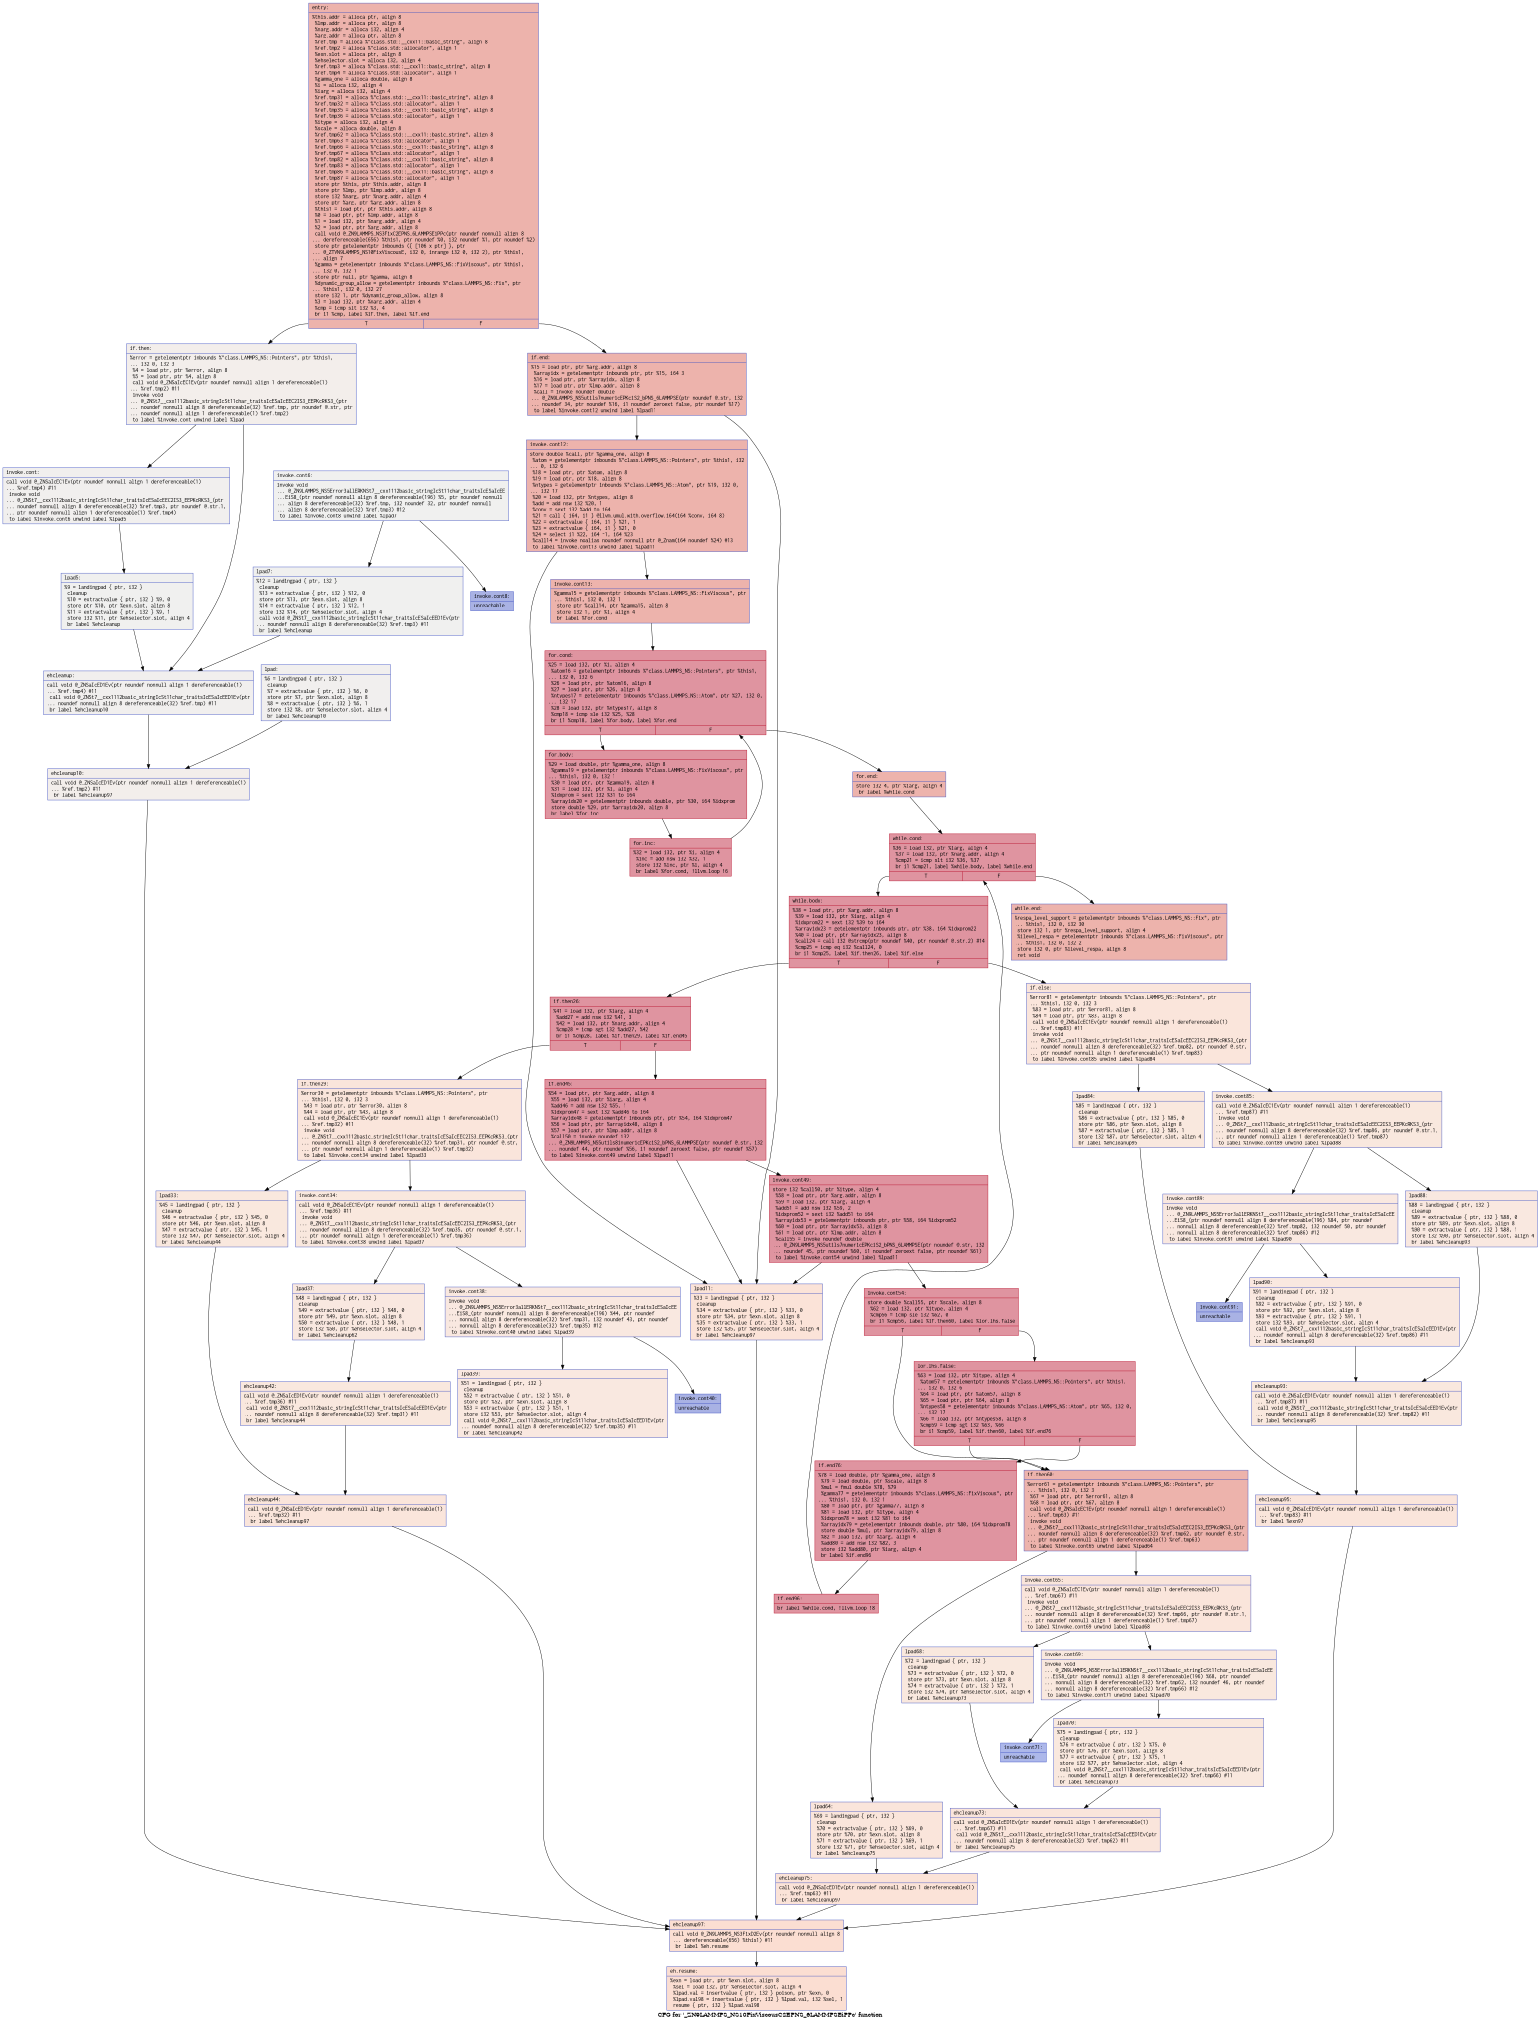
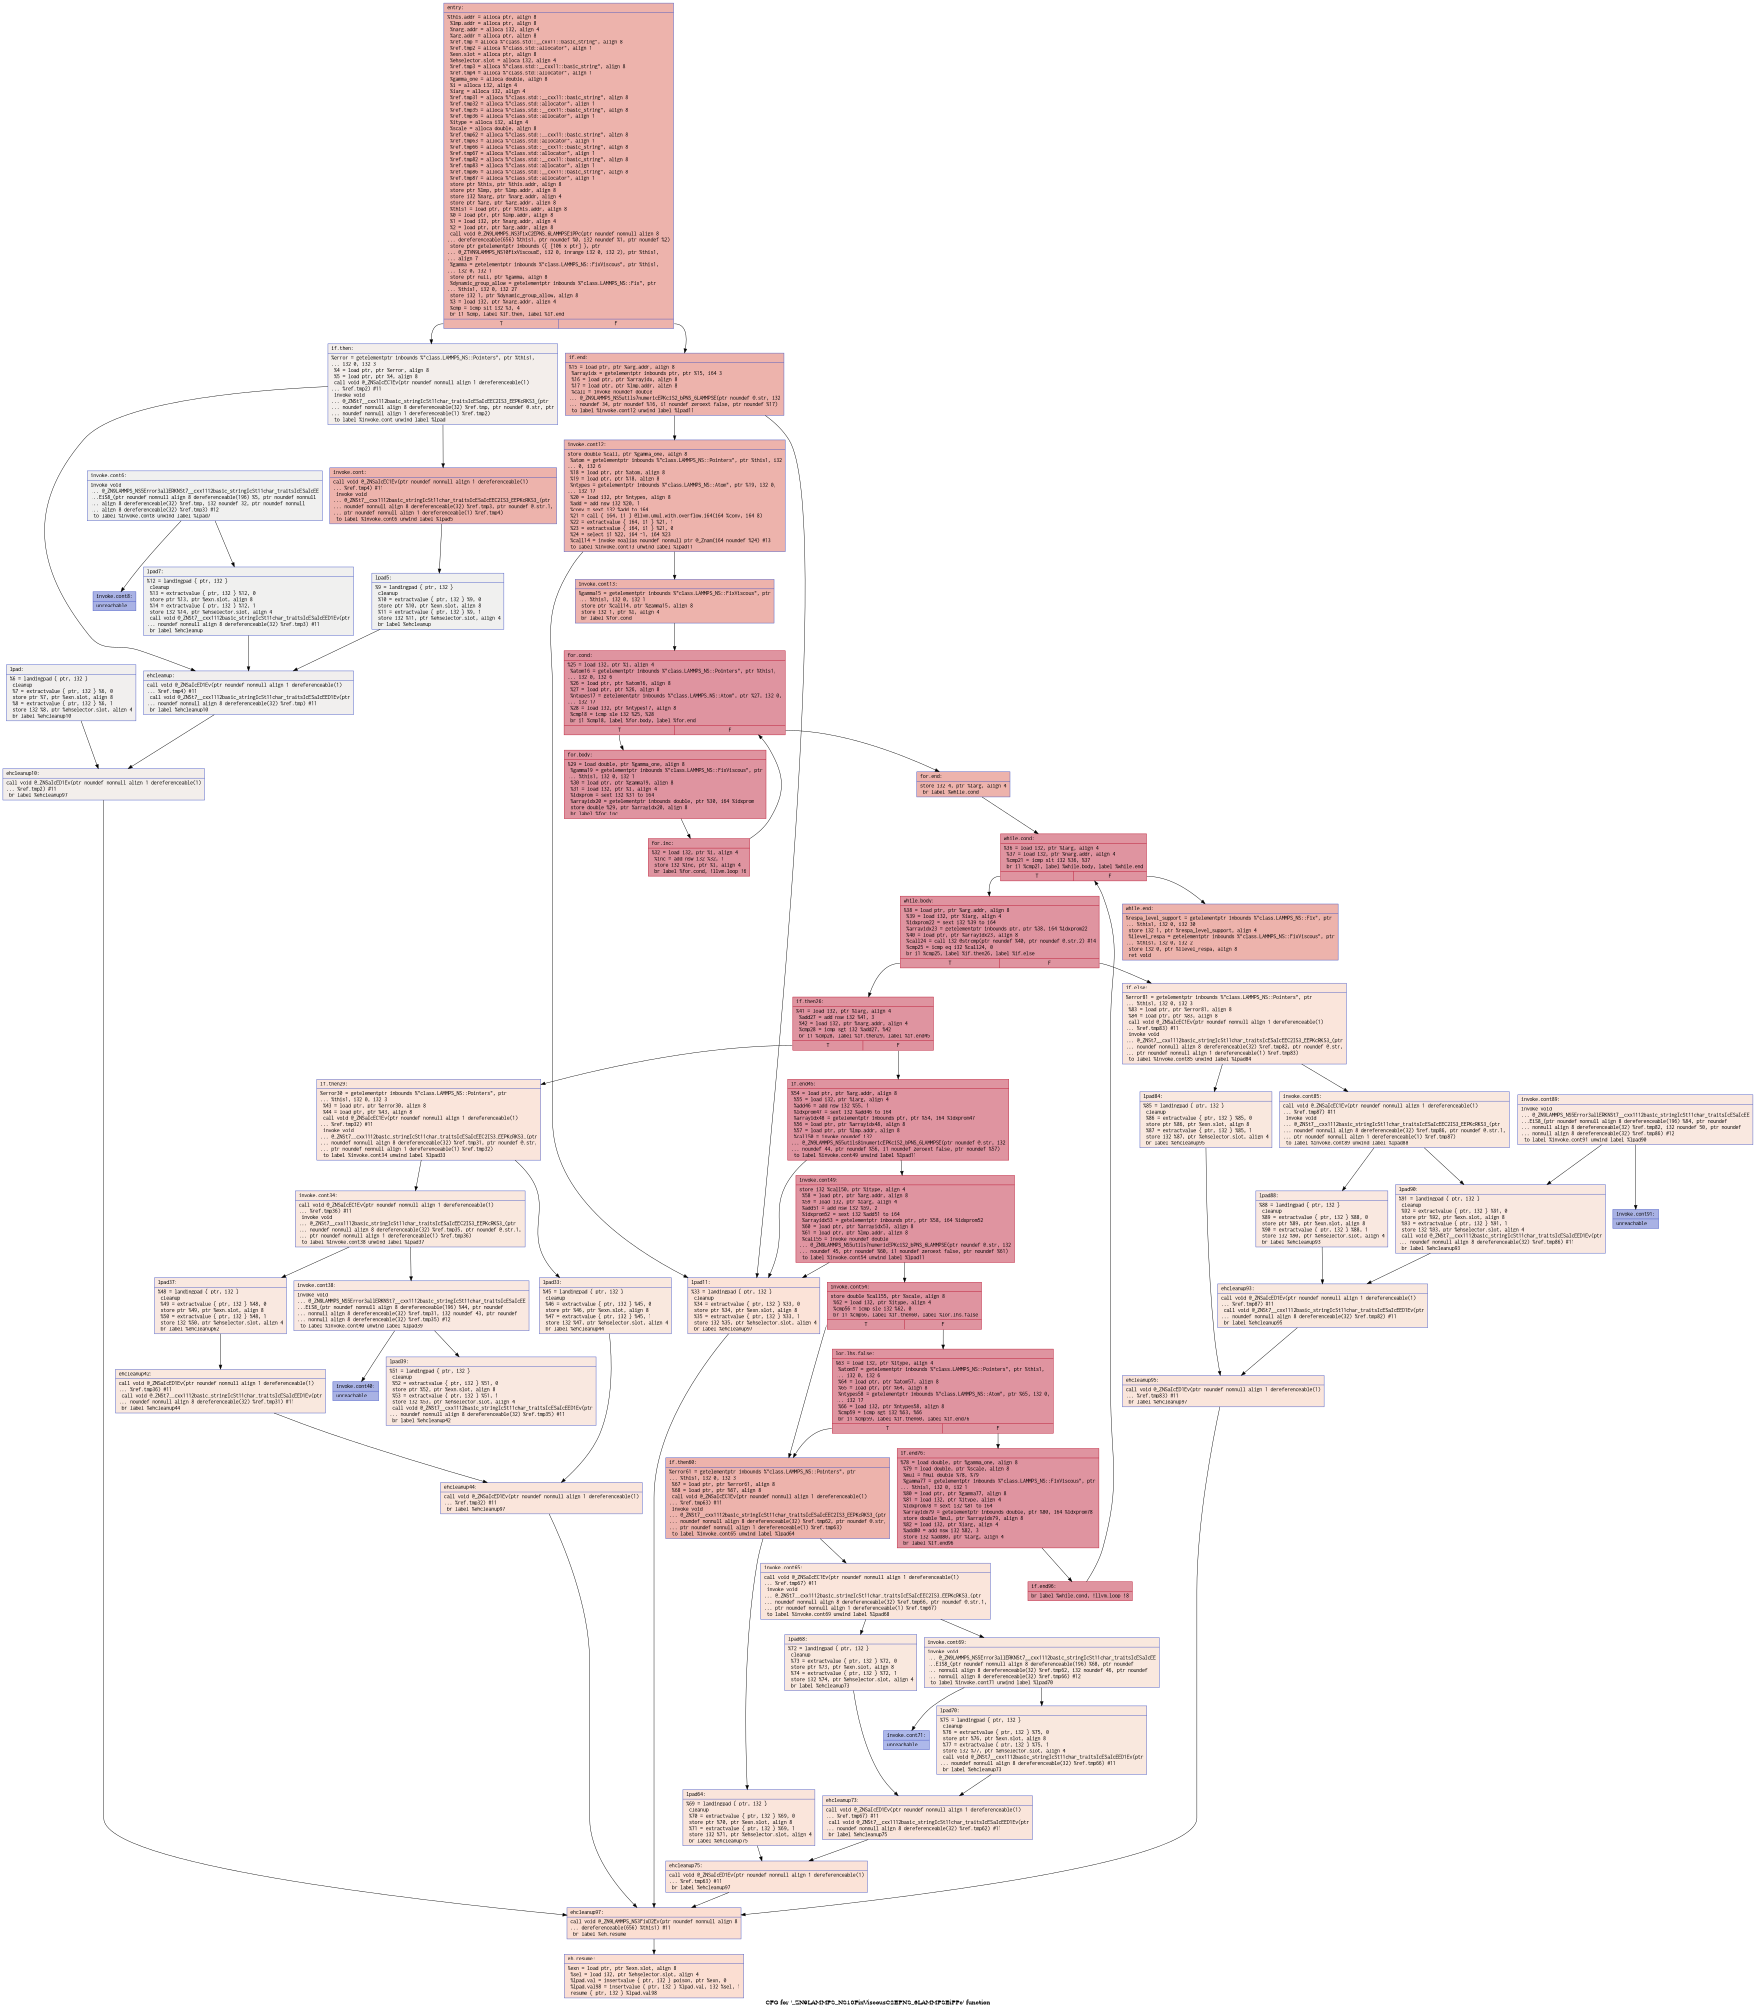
(116, 496) -> (443, 496)
(1304, 1169) -> (1443, 1165)
(1281, 1521) -> (1156, 1402)
